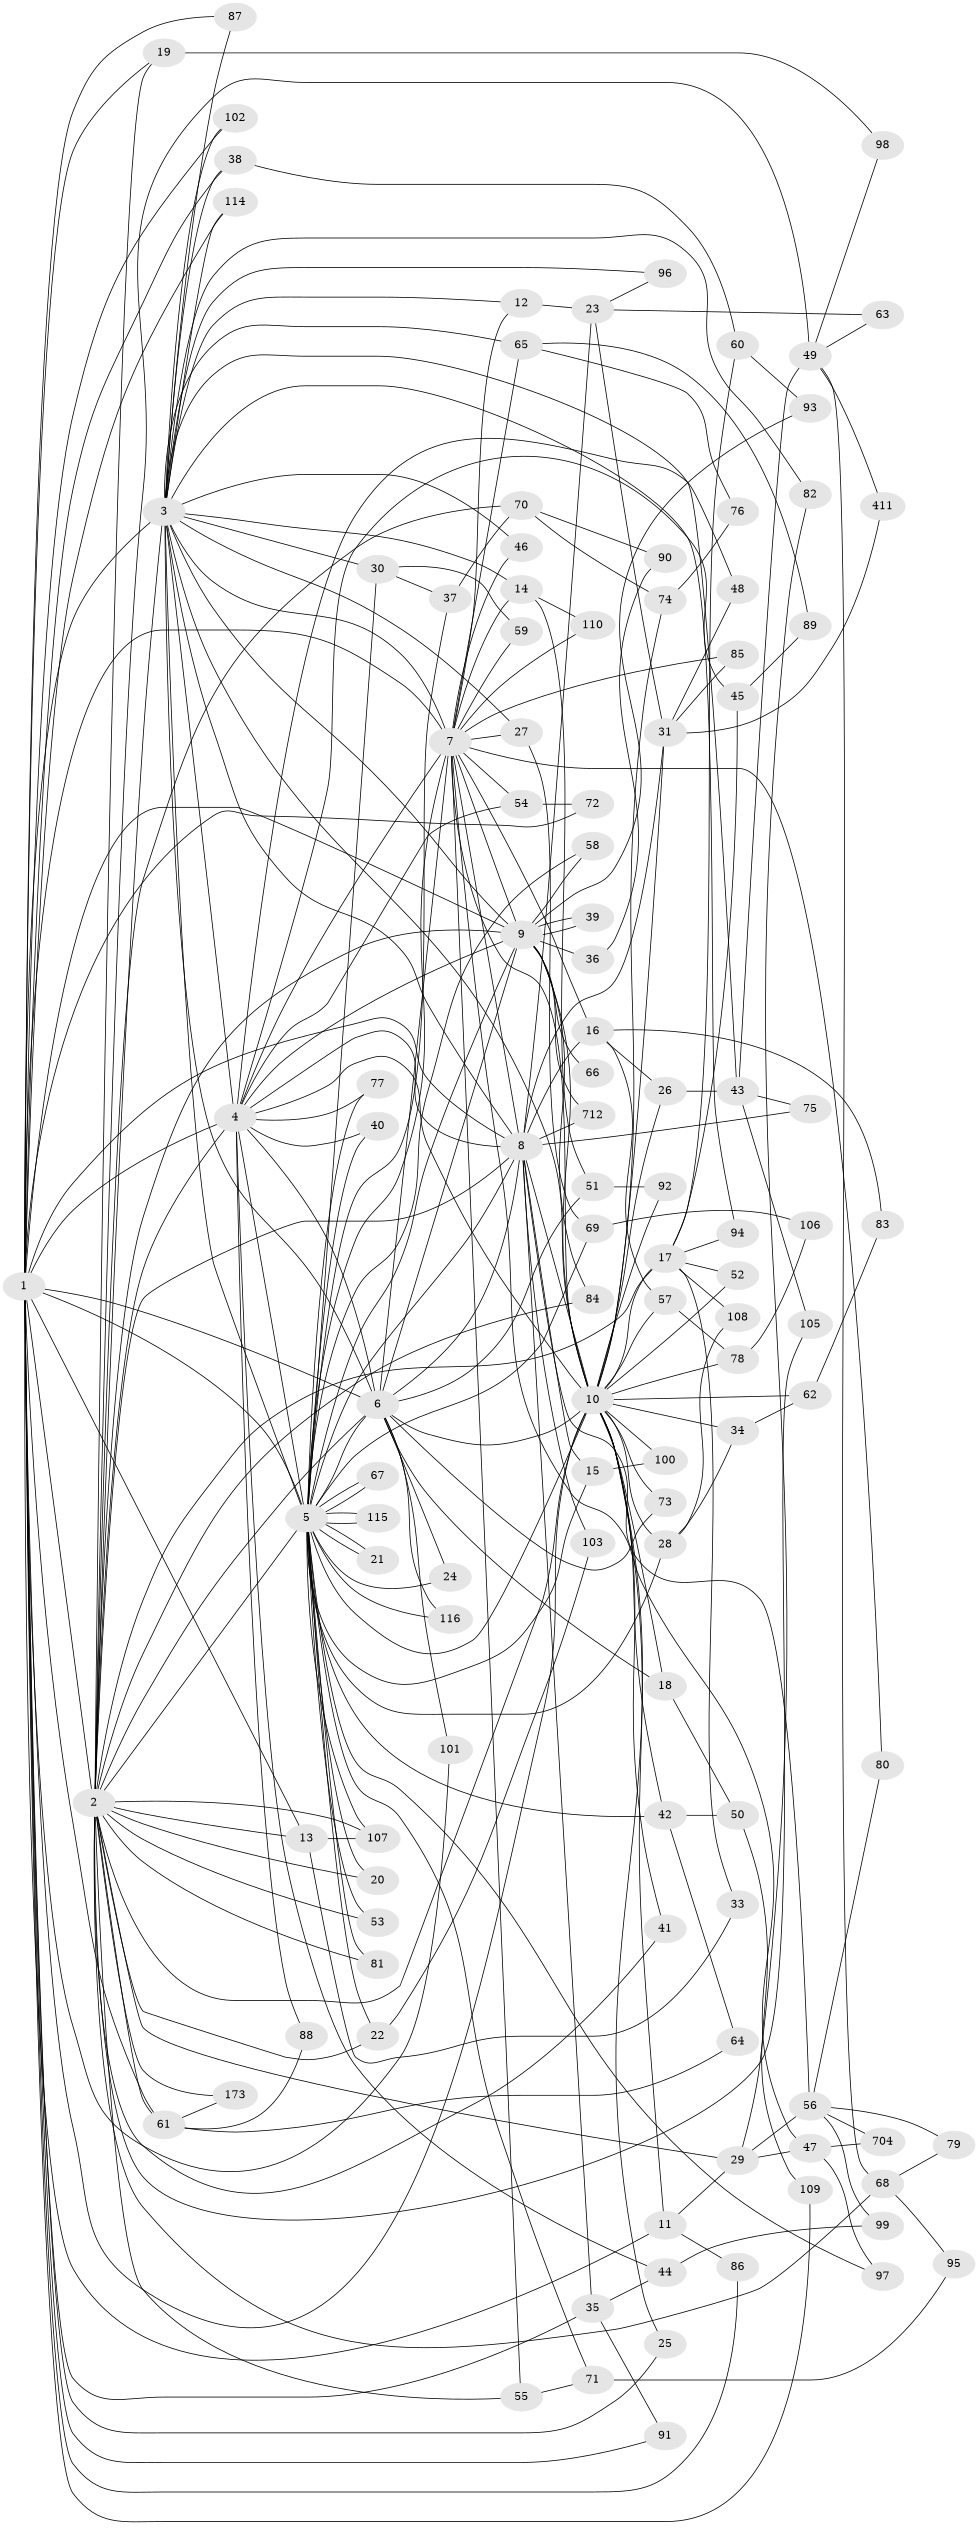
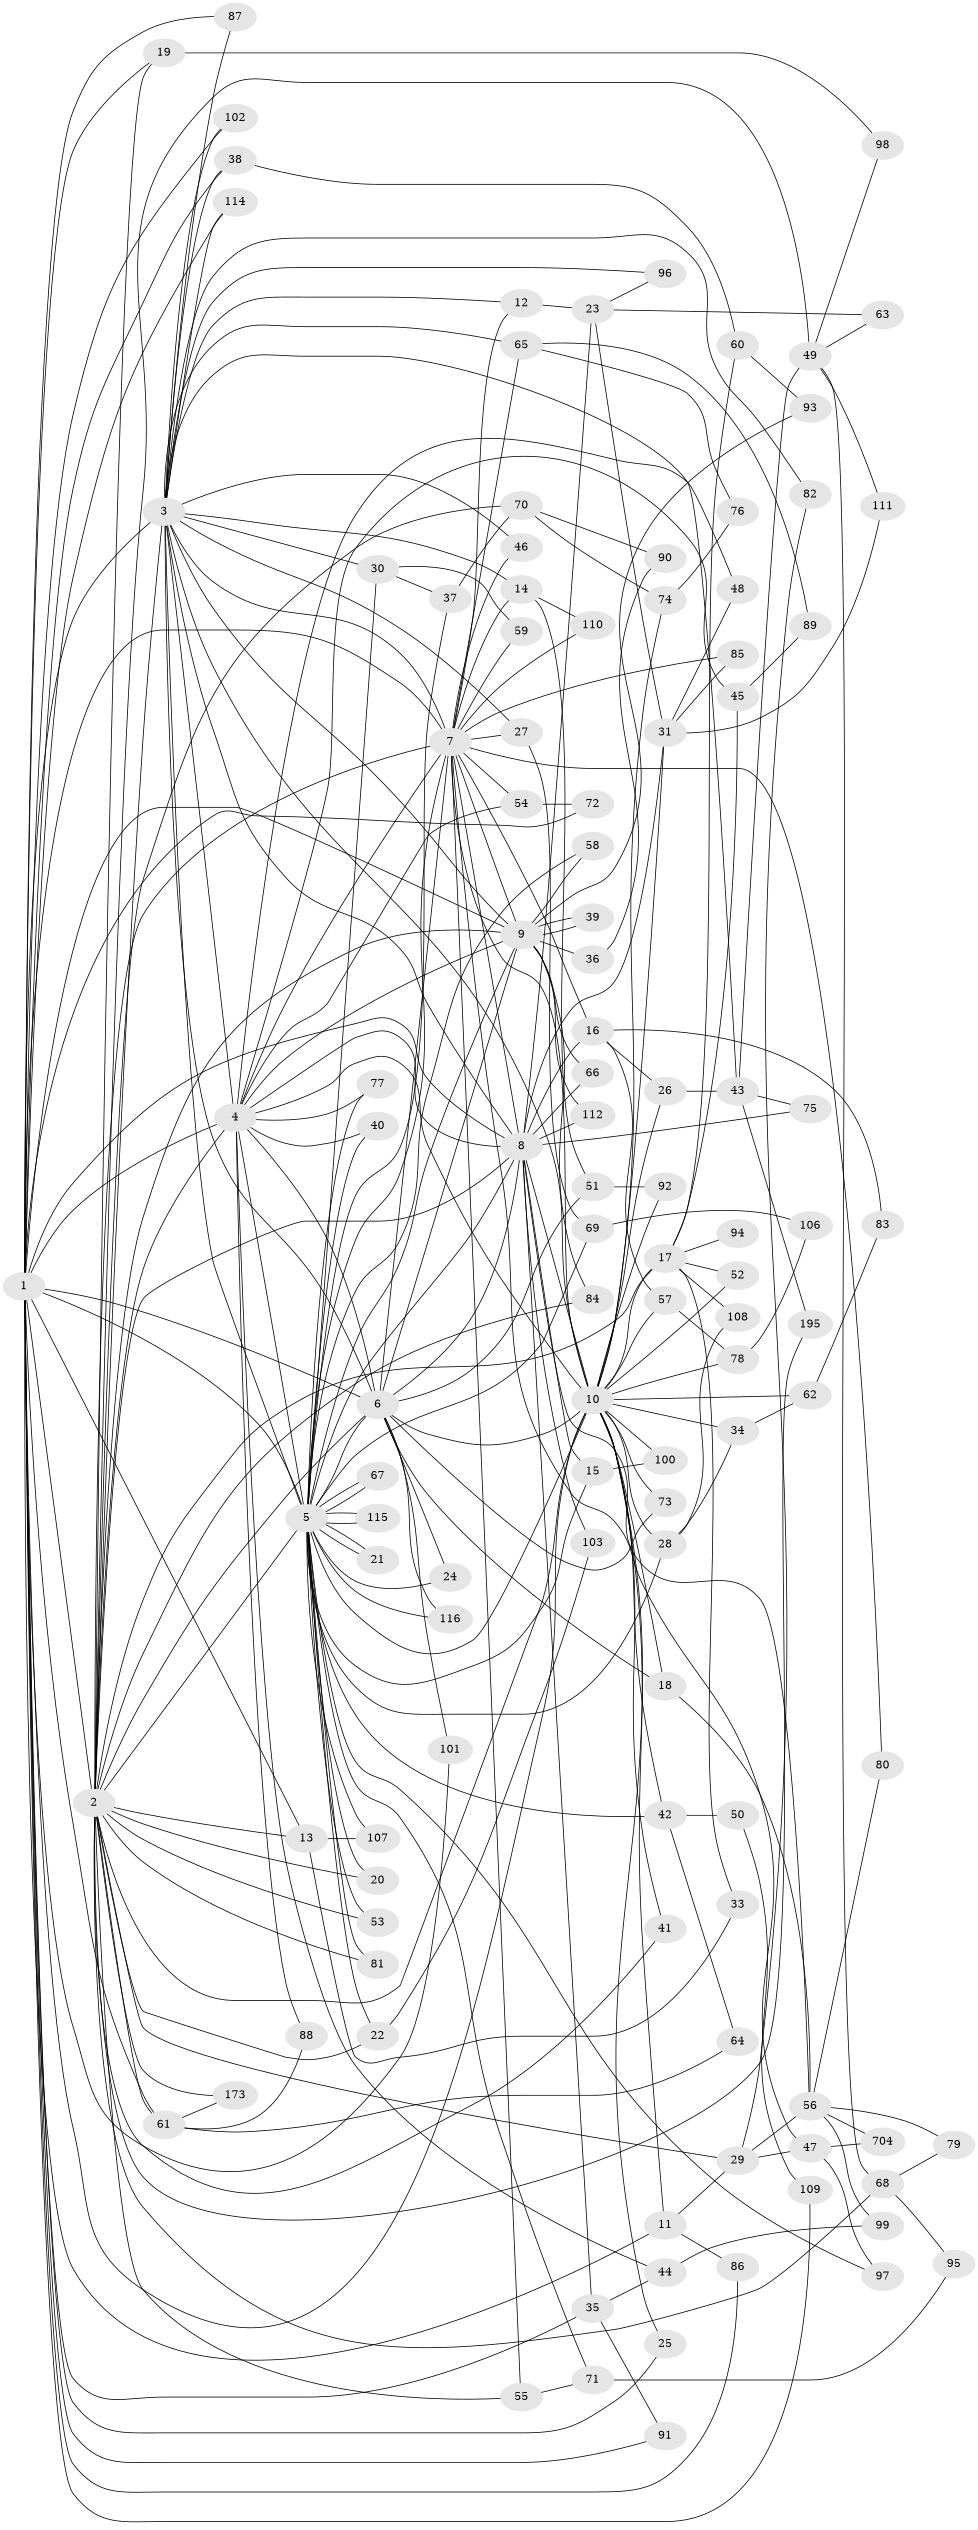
(593, 461) -> none
(883, 506) -> (883, 506)
(569, 1075) -> none
none -> (557, 1108)
(593, 1115) -> (593, 1115)
(810, 1325) -> (810, 1325)
(702, 1751) -> (788, 1878)
(239, 1804) -> (120, 1028)
